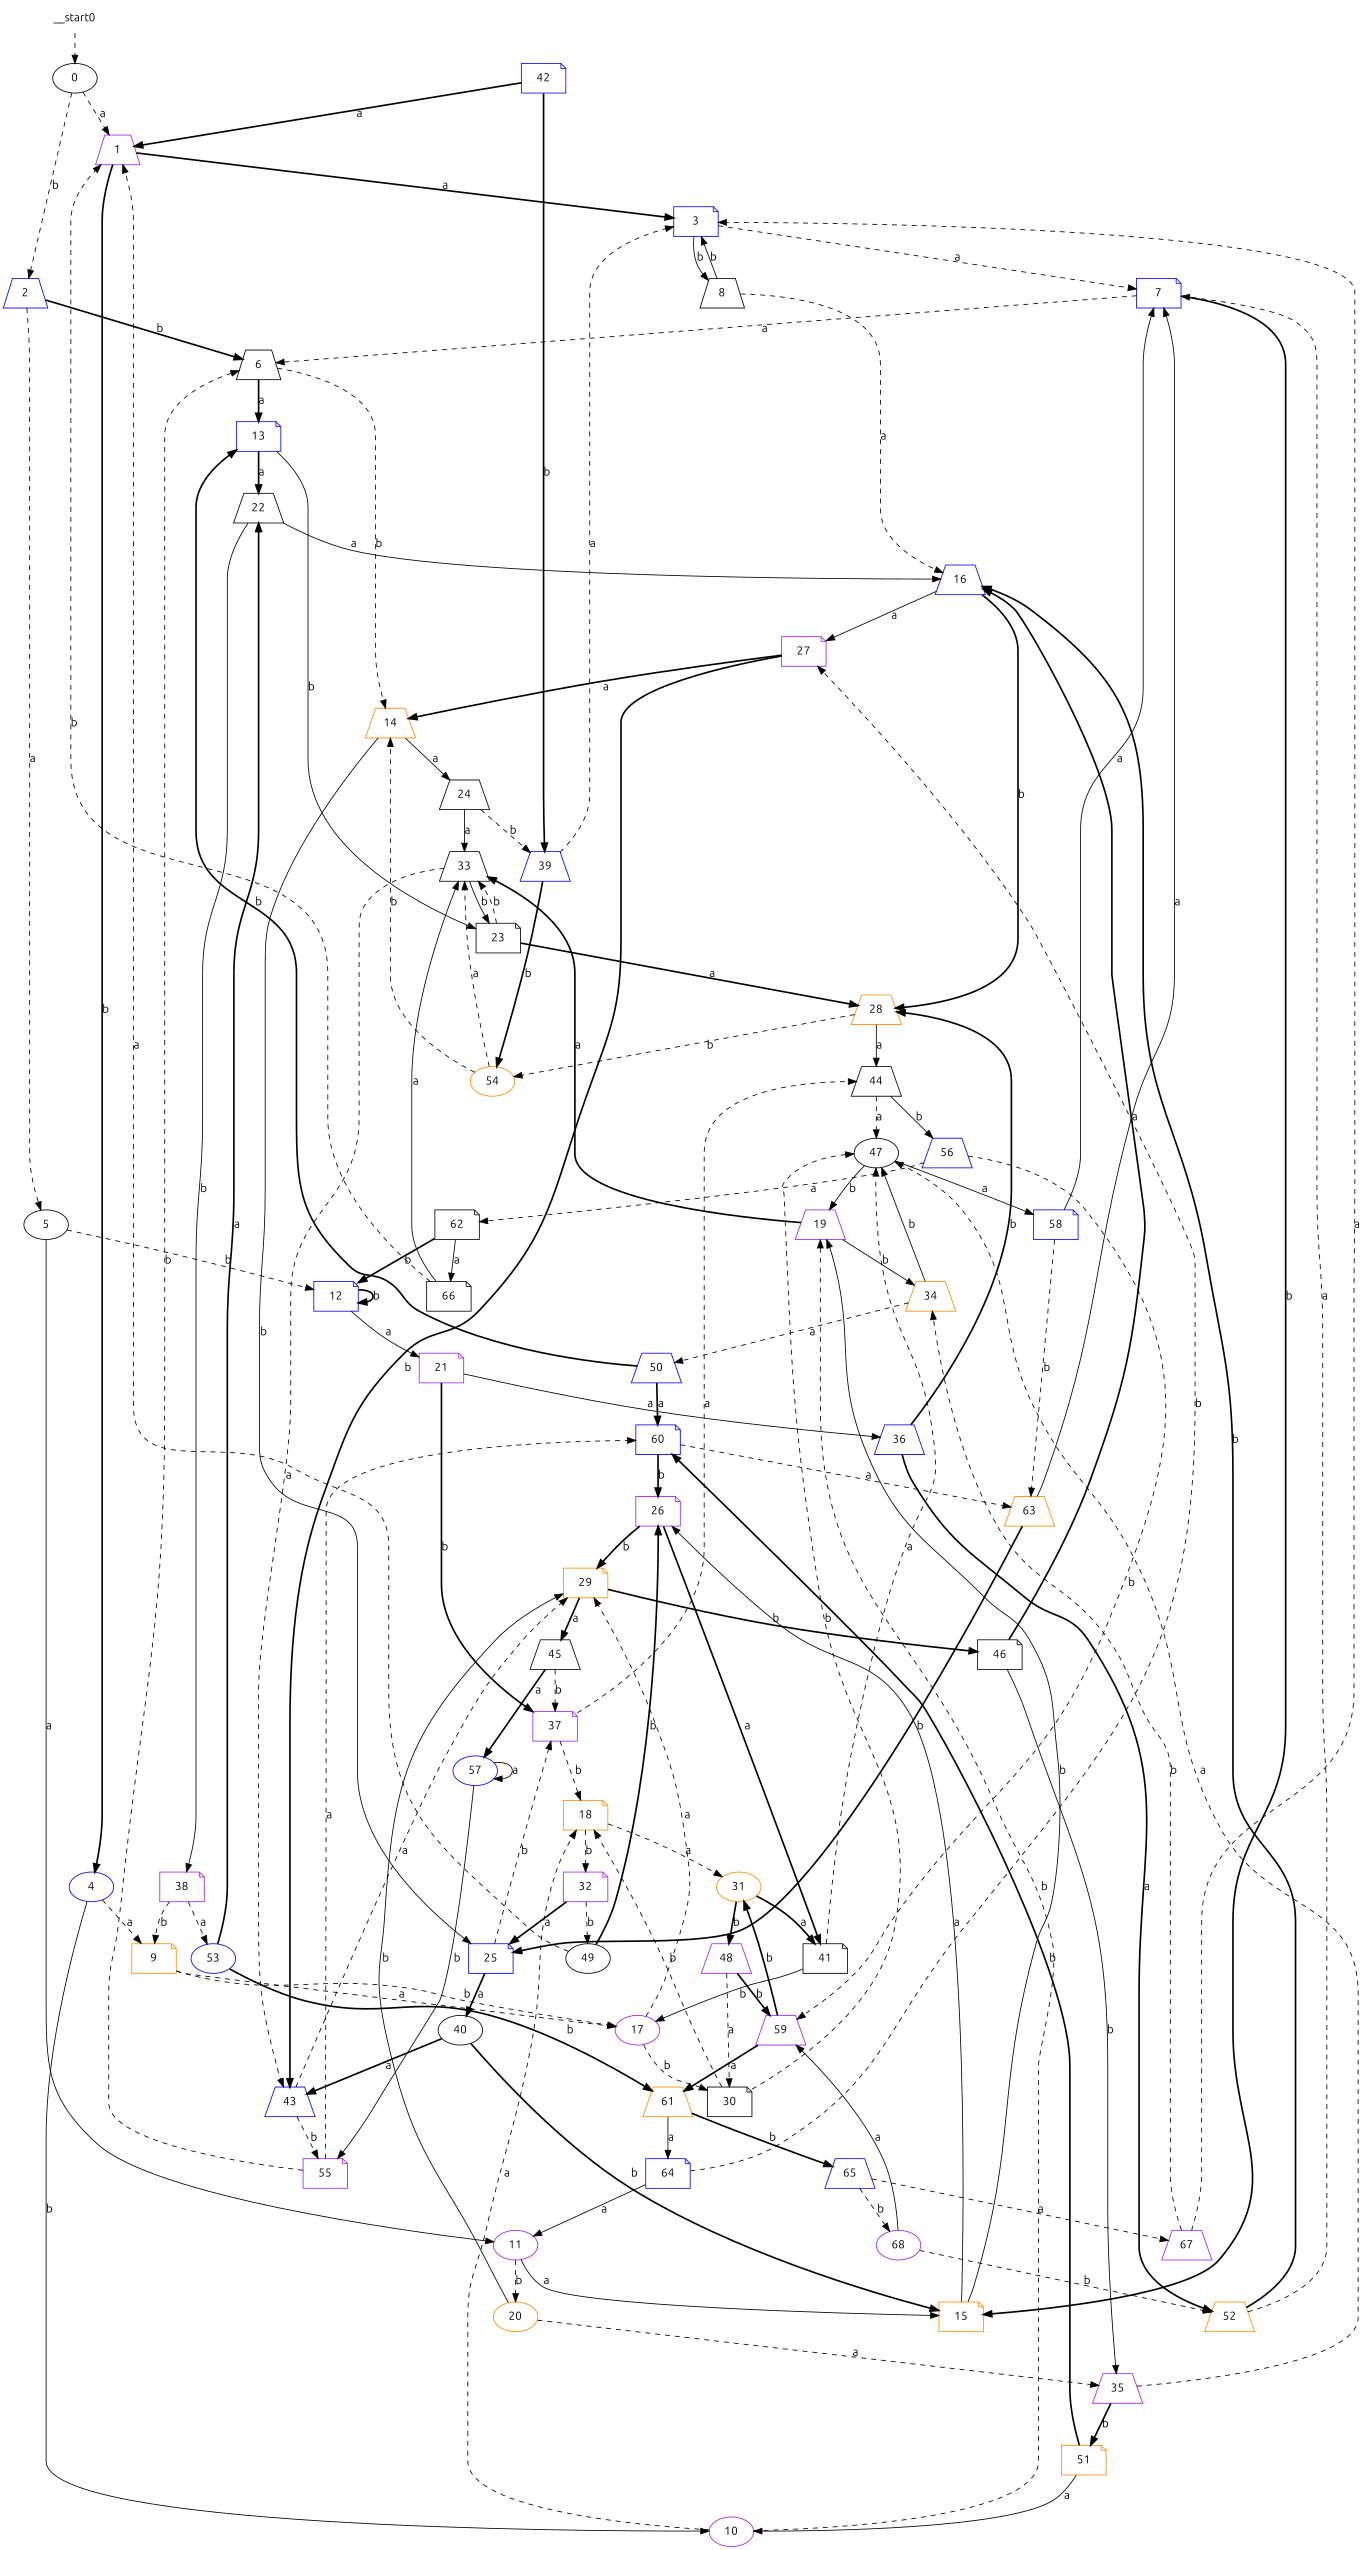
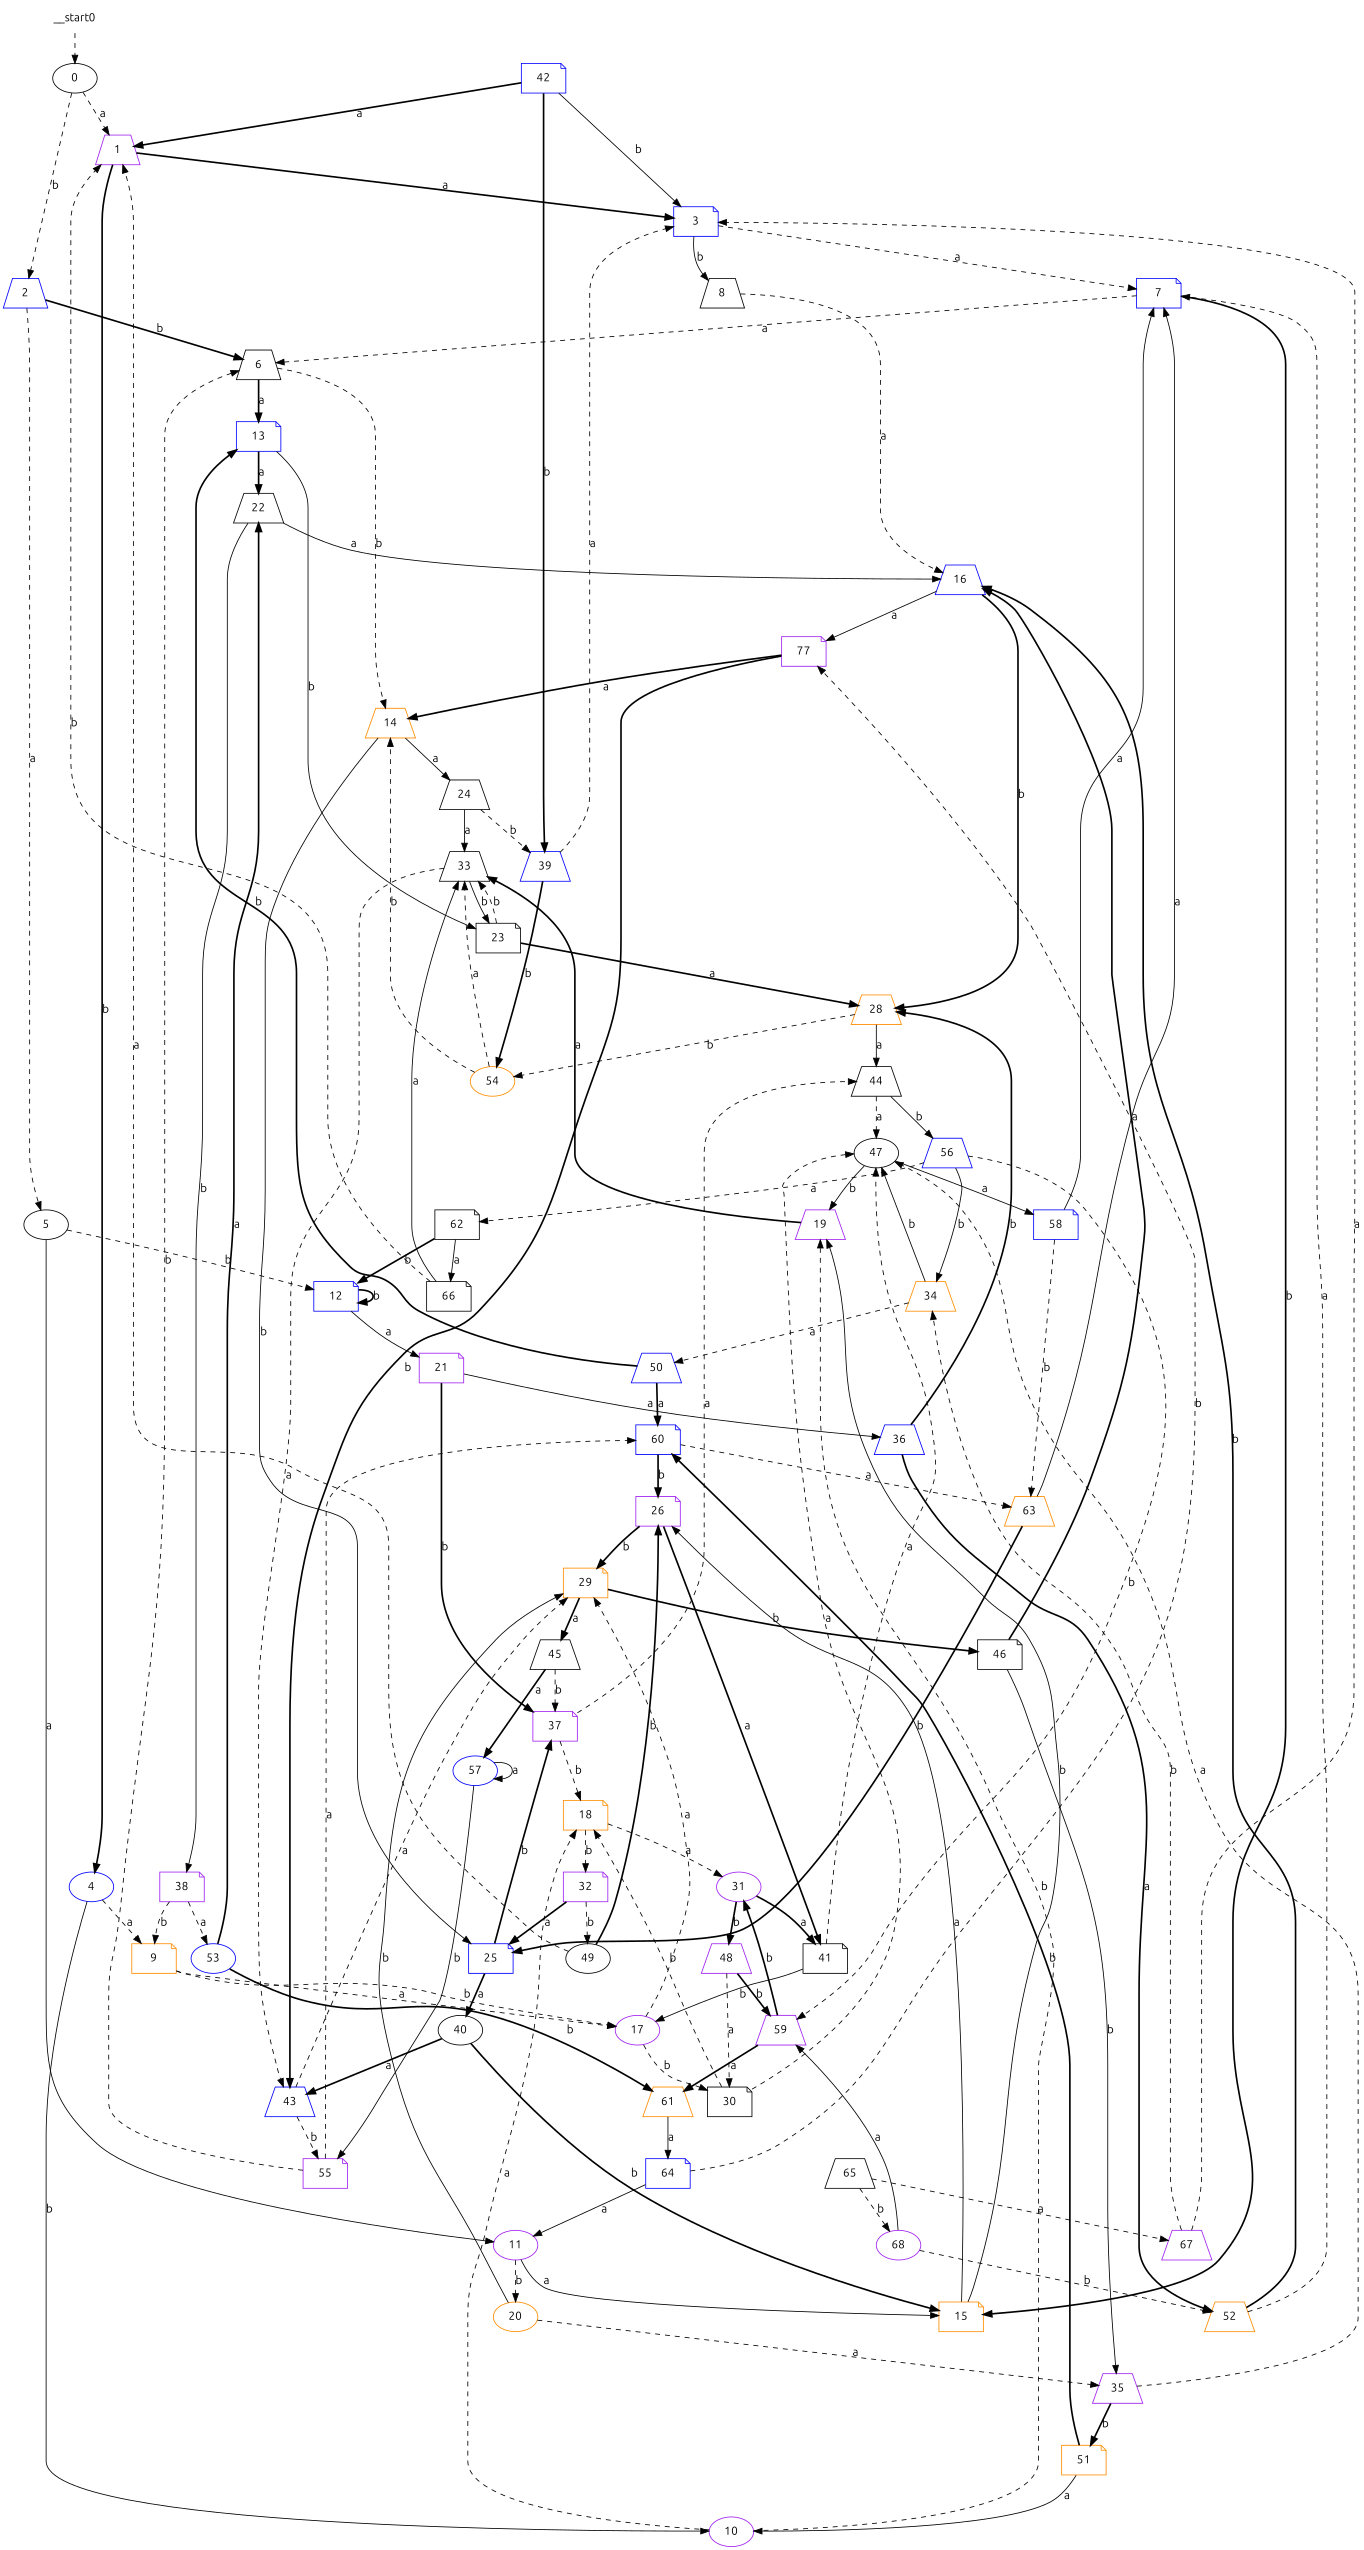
(711, 261) -> (617, 147)
(804, 651) -> (804, 651)
(875, 1260) -> (956, 1221)
(829, 1619) -> (829, 1619)
(521, 1846) -> (521, 1846)
(739, 1887) -> (739, 1887)
(758, 2139) -> none
(850, 2174) -> (850, 2174)
